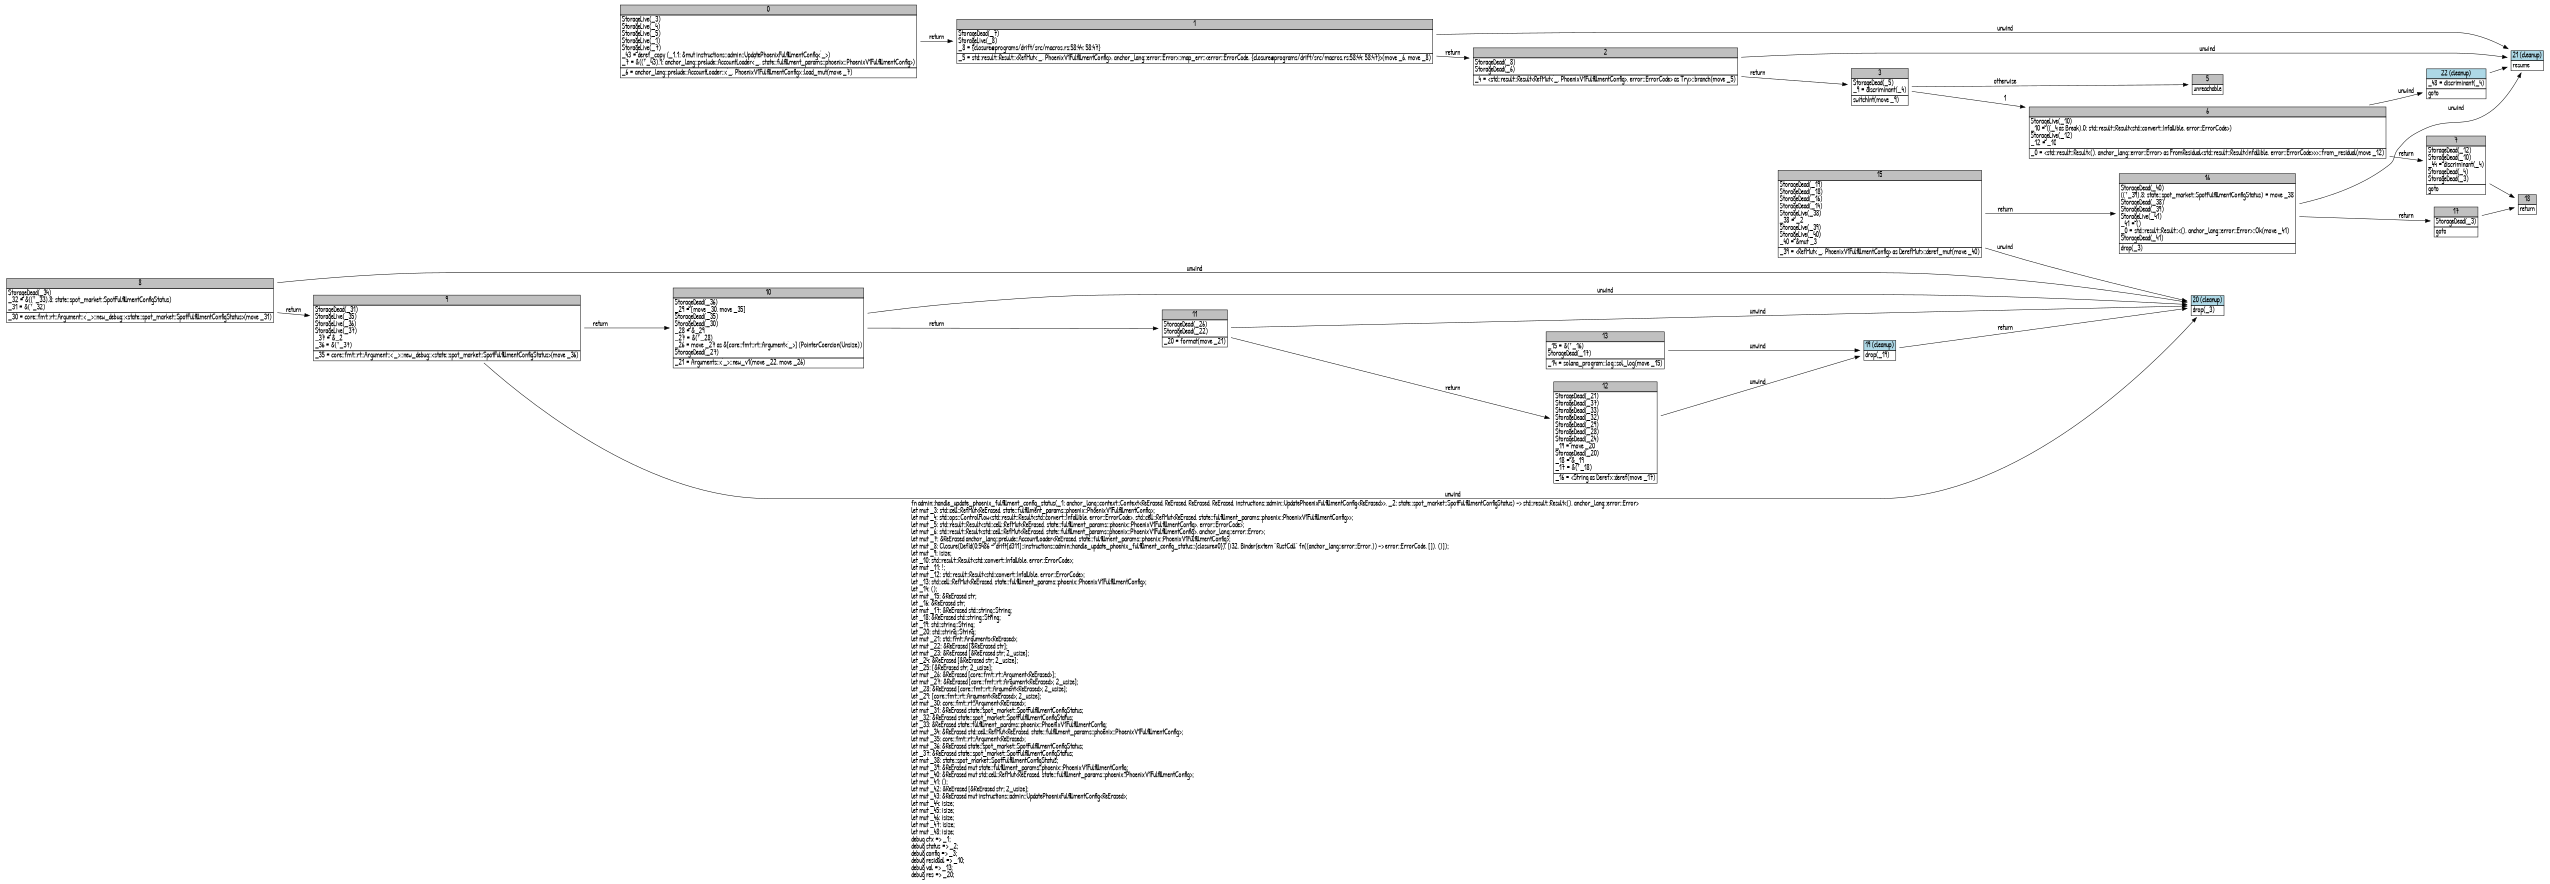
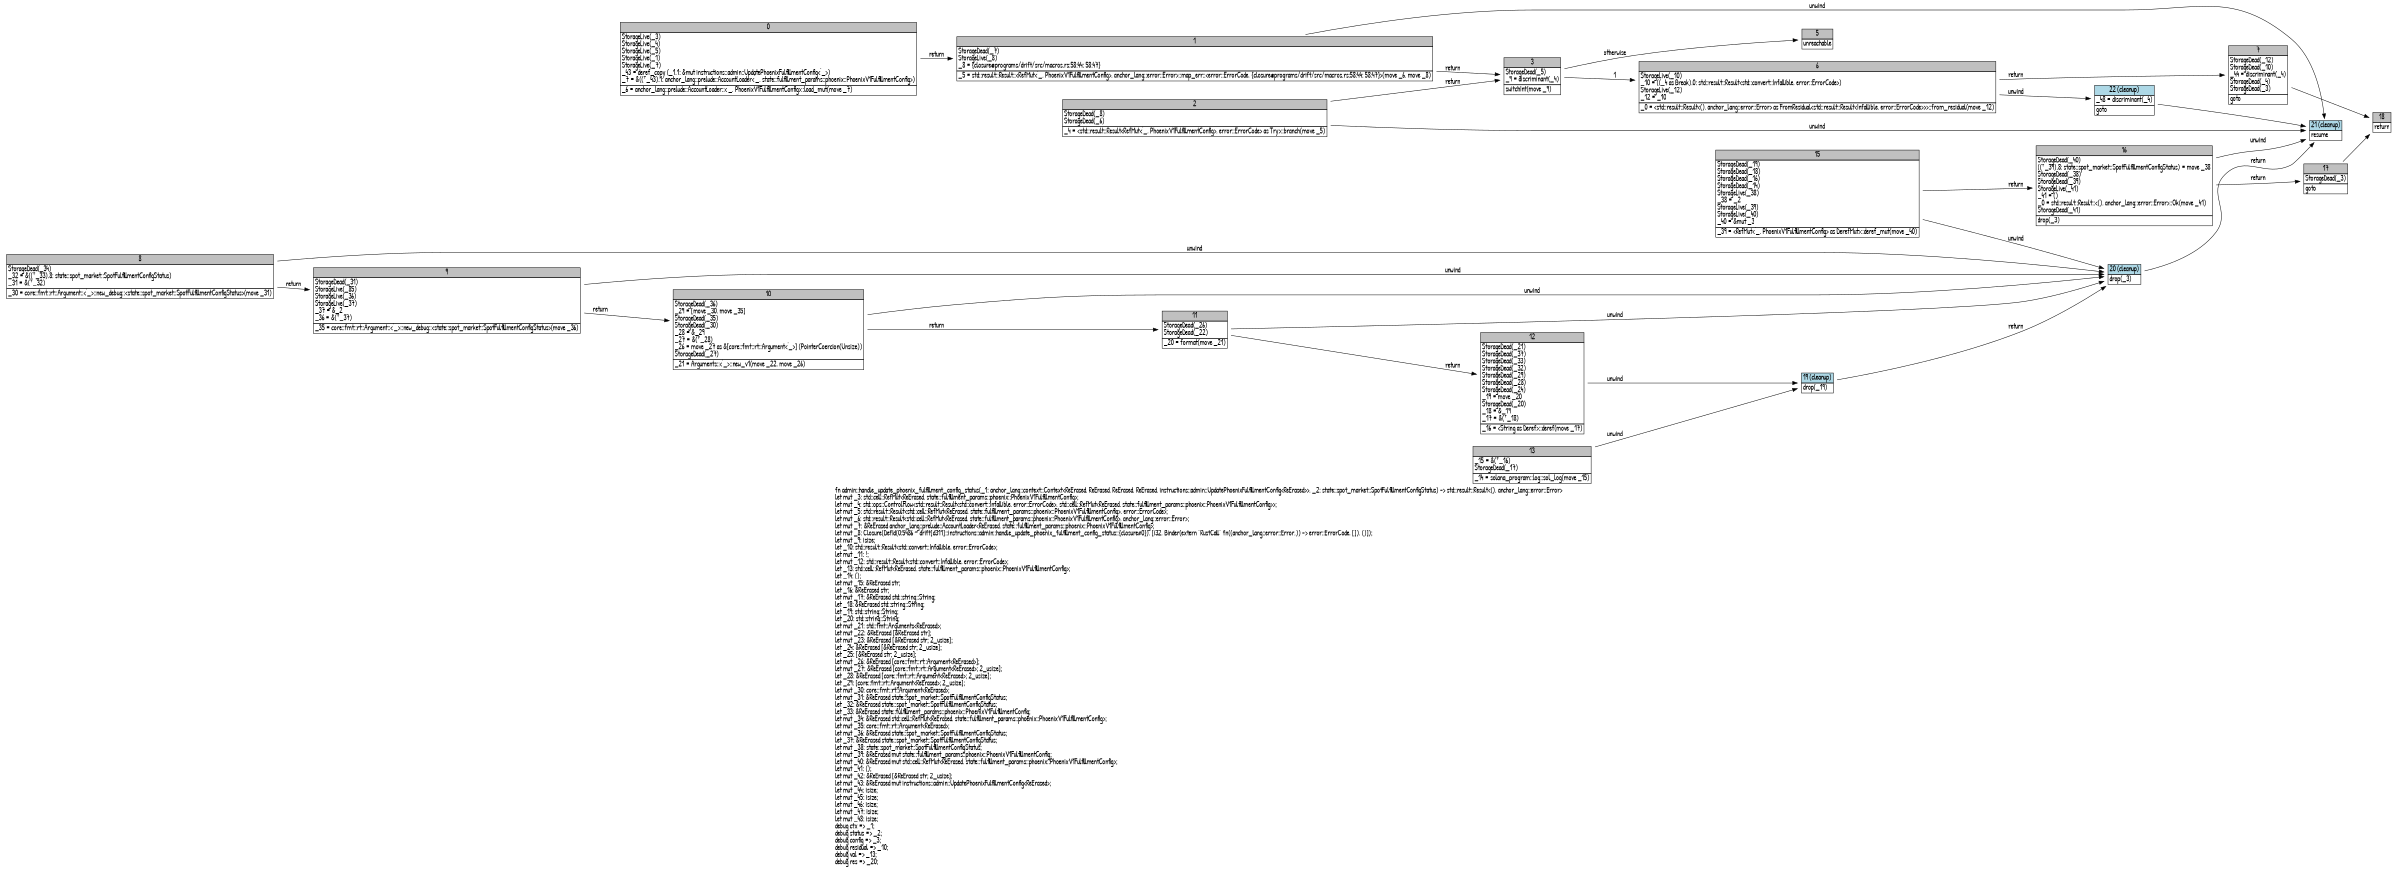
(1450, 57) -> (1466, 73)
none -> (2218, 196)
(336, 317) -> (336, 290)
